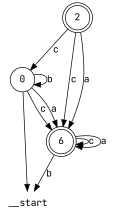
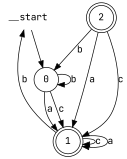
(56, 50) -> (80, 50)
(25, 138) -> (36, 46)
(61, 142) -> (68, 142)
